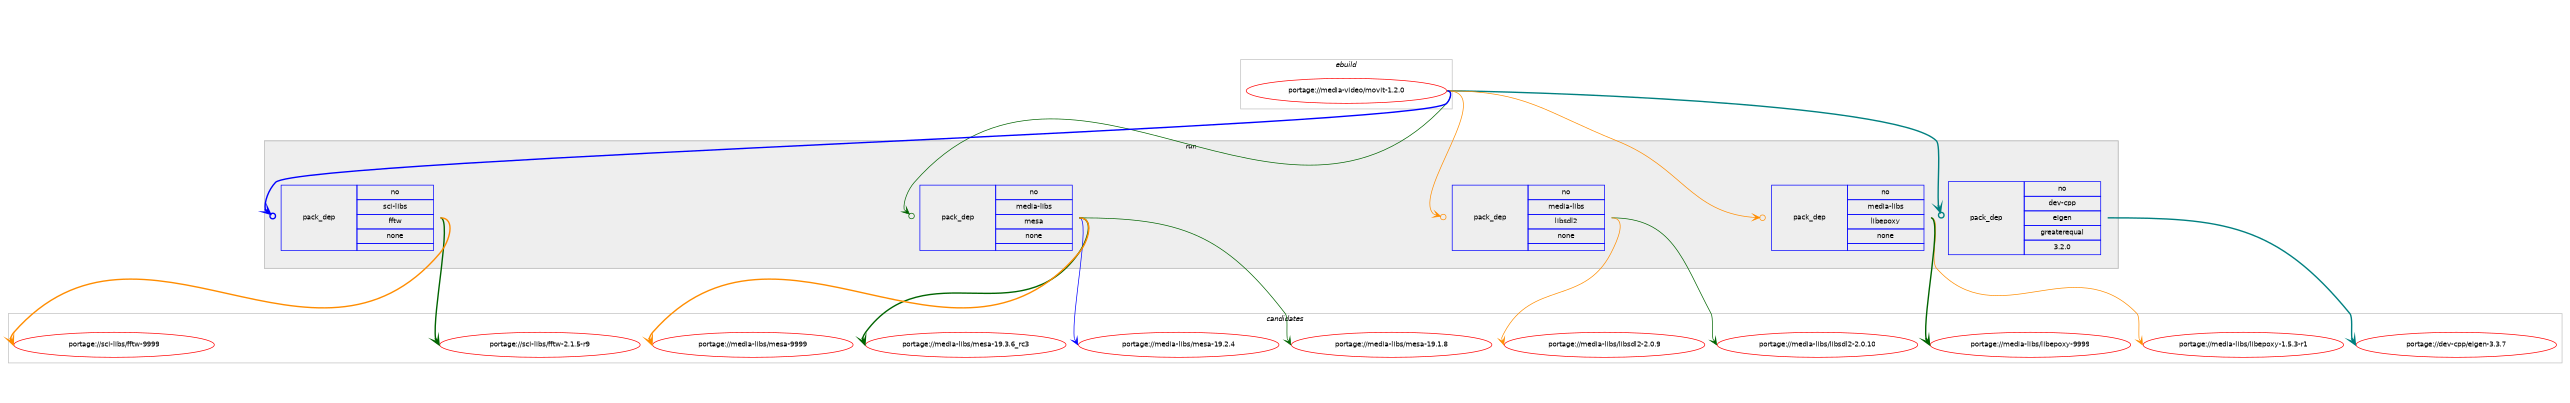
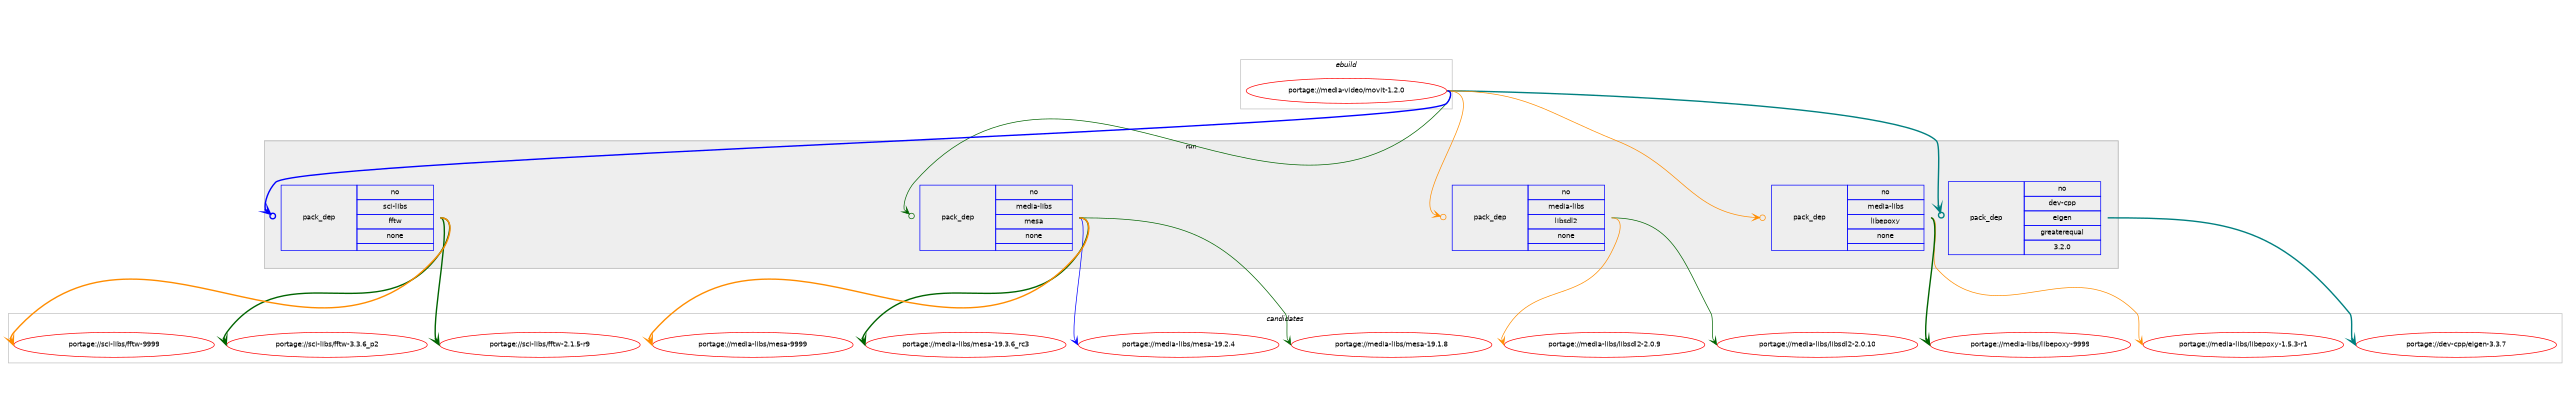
none -> (327, 345)
